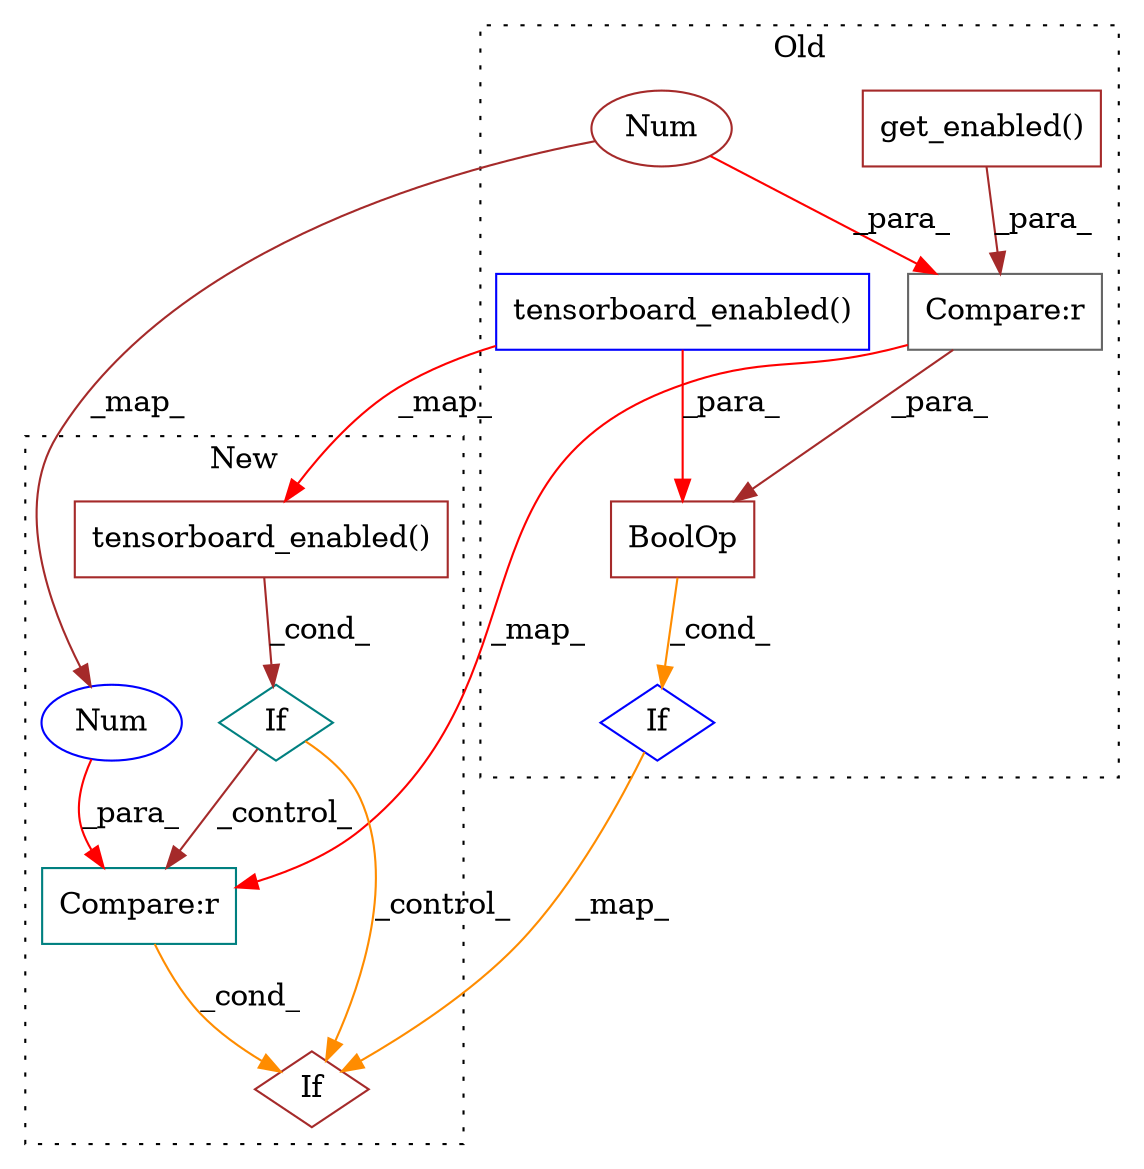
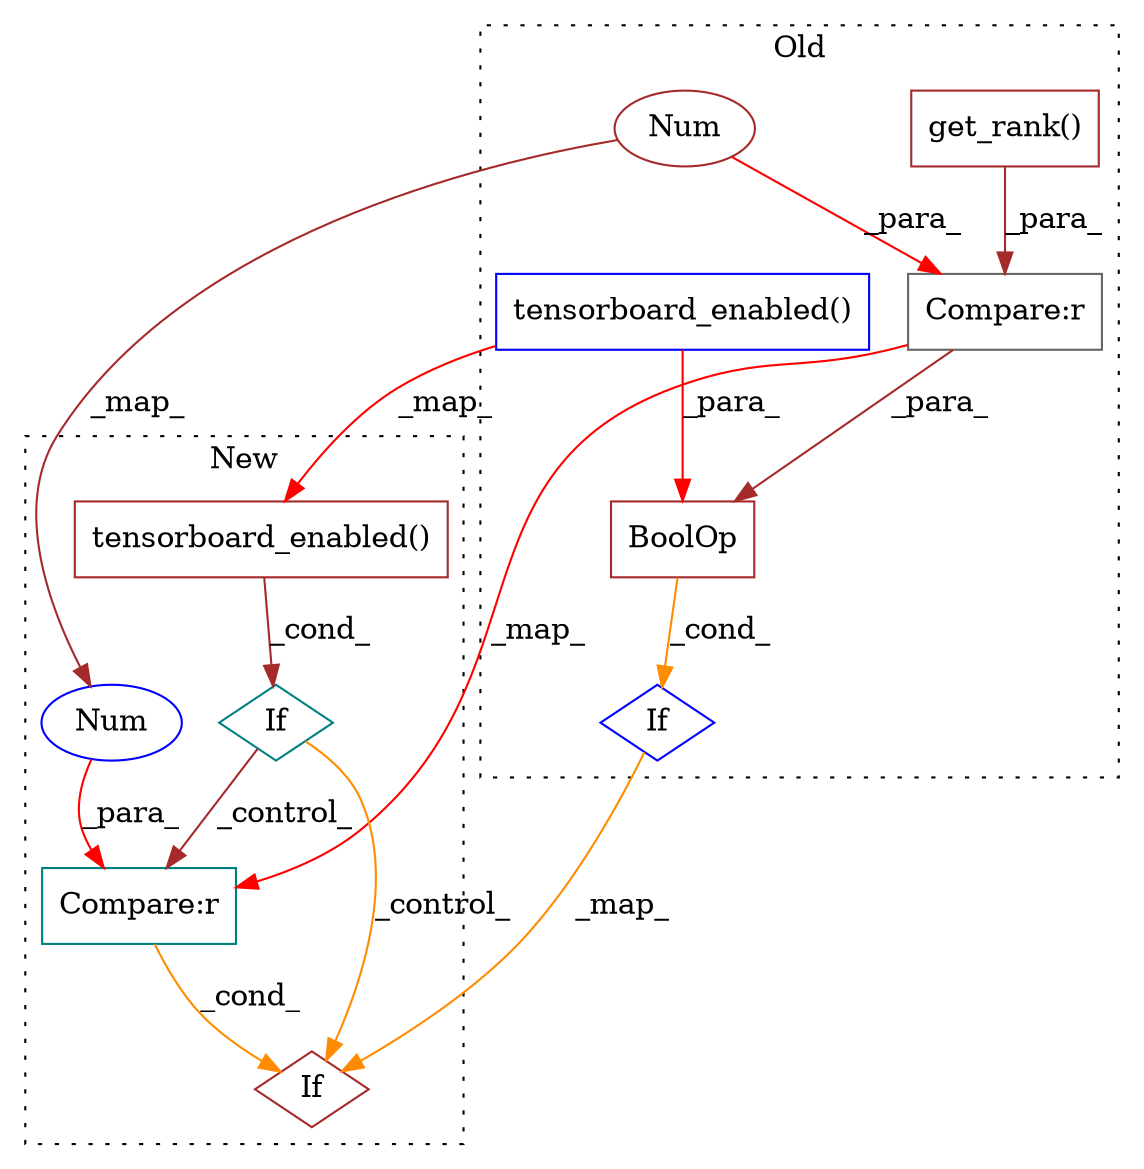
(982, 129) -> (1005, 129)
